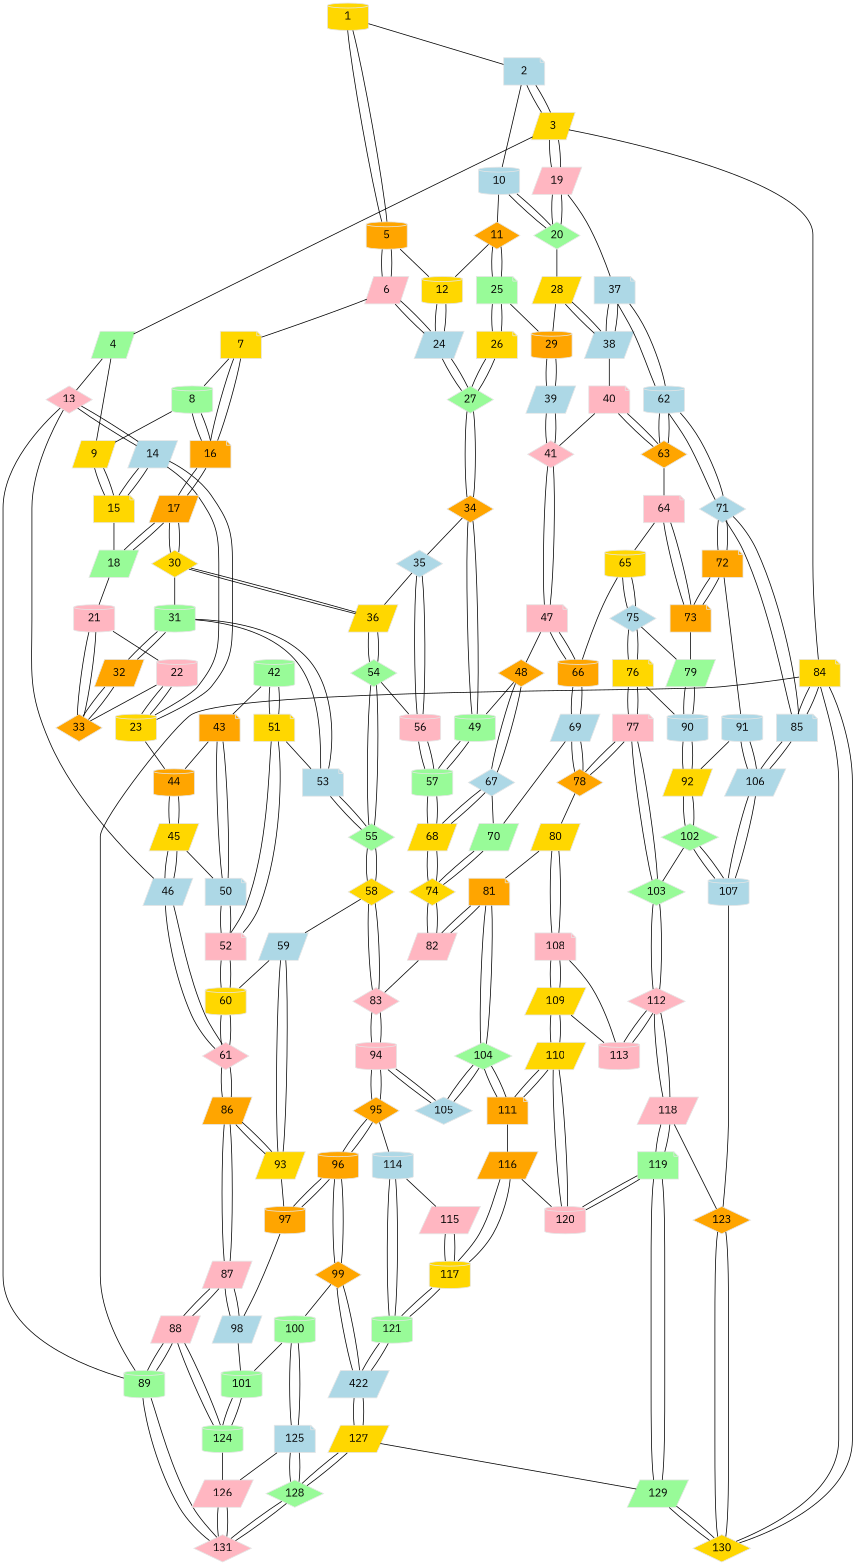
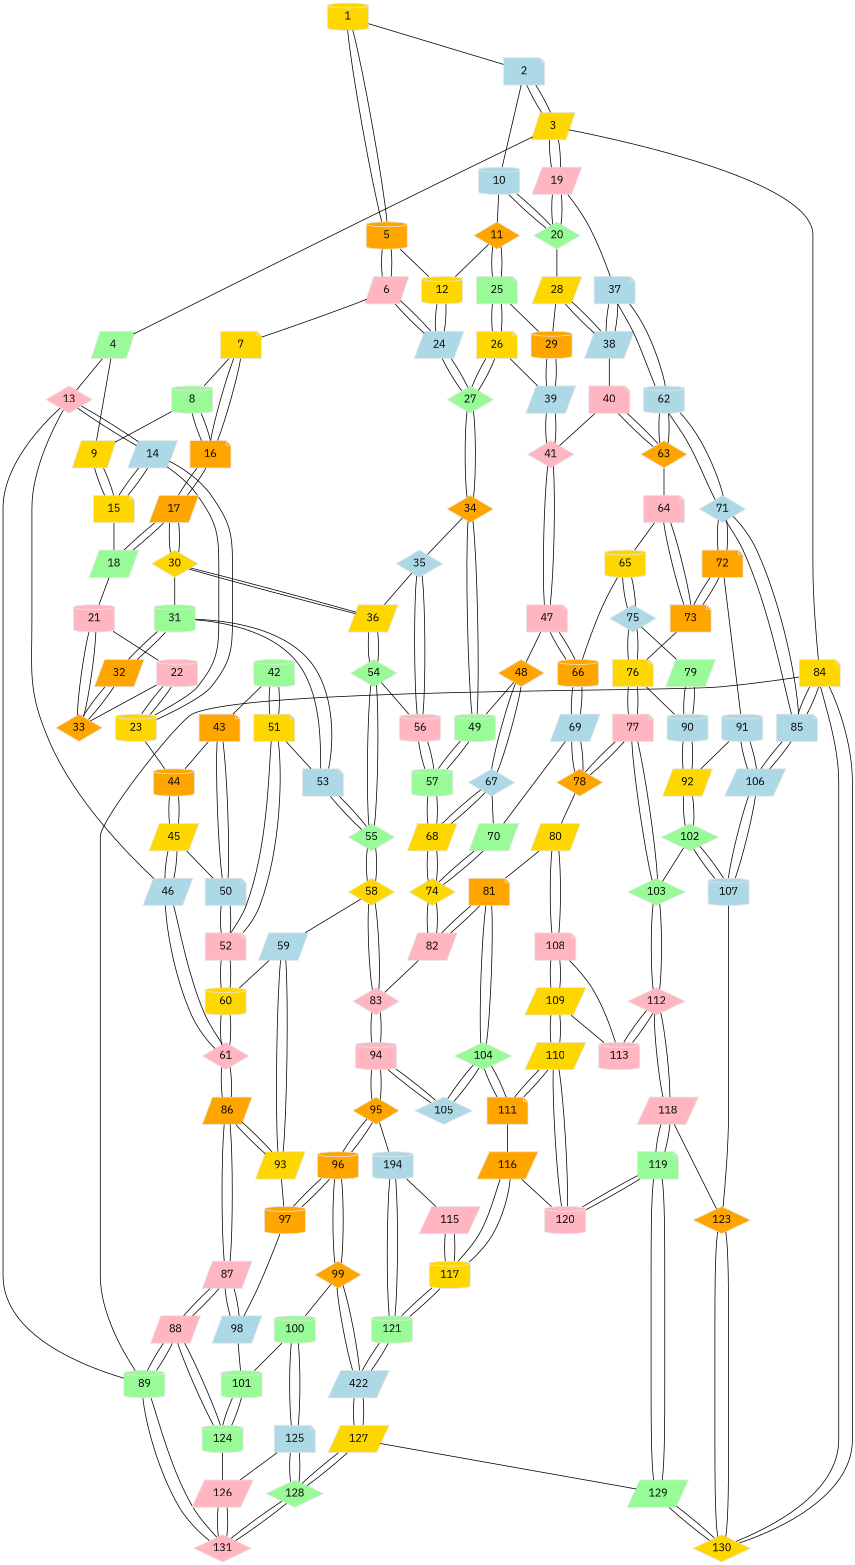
none -> (524, 372)
(691, 646) -> (665, 642)
(393, 1165) -> (393, 1165)
